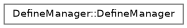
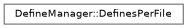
(94, 14) -> (94, 14)
